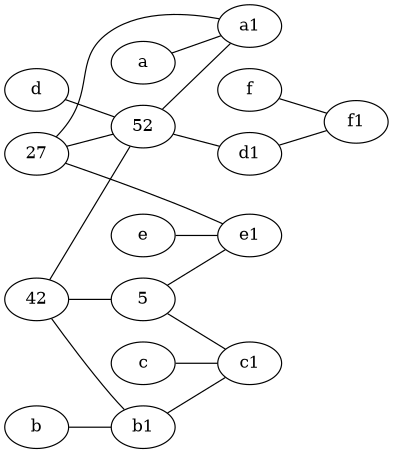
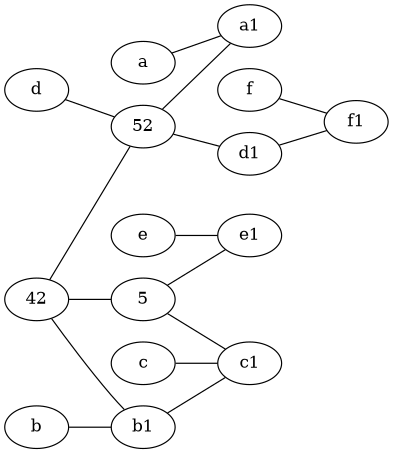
(37, 154) -> none
